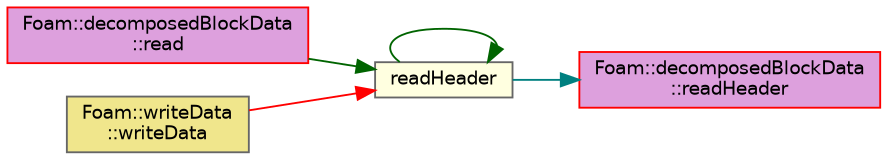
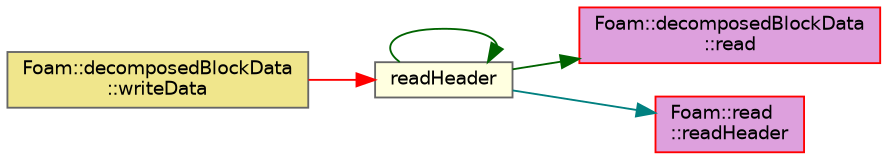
(332, 63) -> (537, 65)
(730, 80) -> (730, 124)
(158, 124) -> (158, 80)
